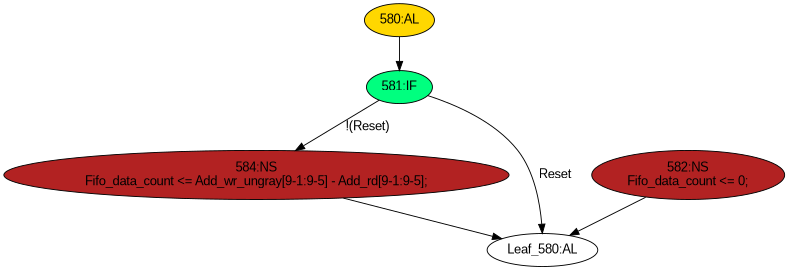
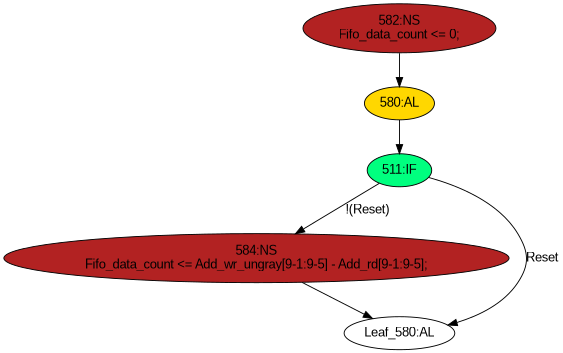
(399, 87) -> (399, 170)
(612, 214) -> (399, 65)
